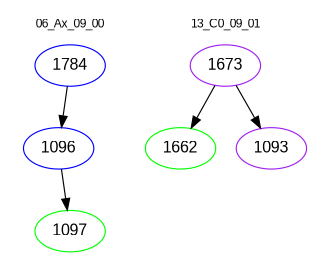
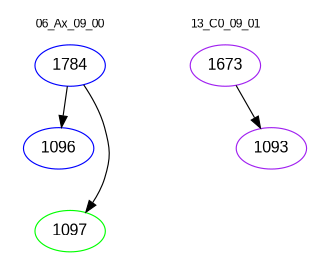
(181, 148) -> none
(64, 184) -> (108, 143)
